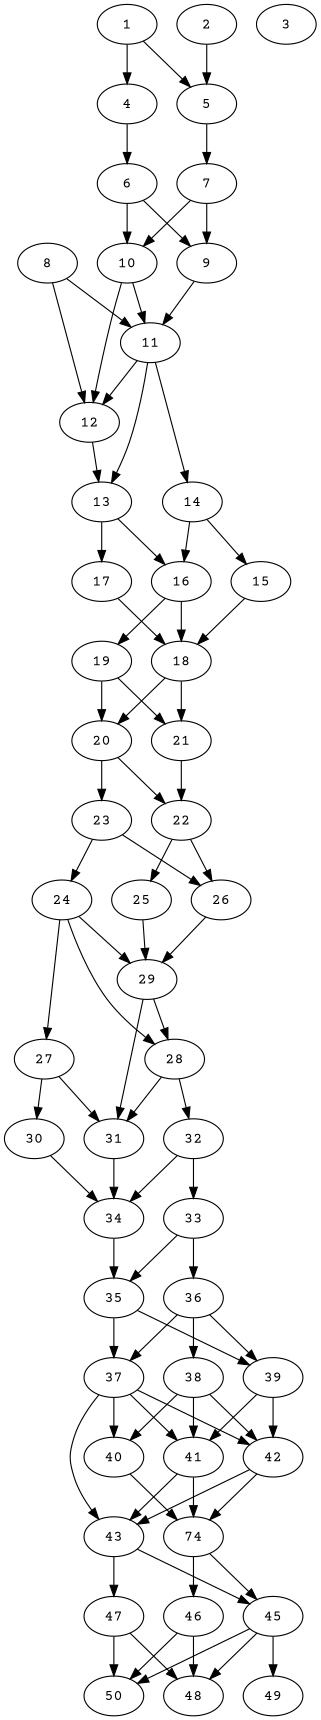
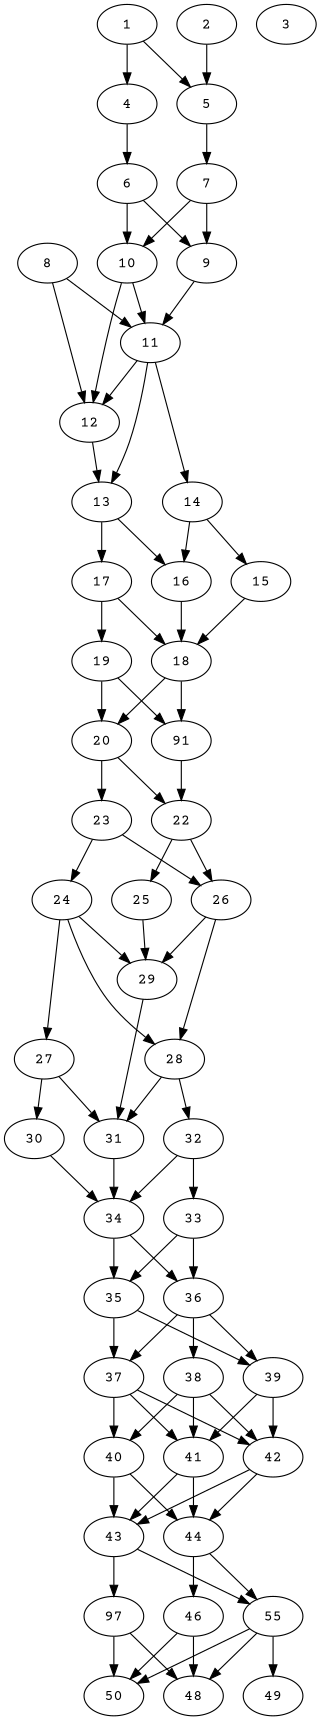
(147, 616) -> (102, 616)
(181, 741) -> (181, 741)
(159, 1014) -> (200, 974)
none -> (149, 1253)
(71, 1451) -> (114, 1491)
(193, 1537) -> (193, 1537)
(114, 1616) -> (114, 1616)
(273, 1616) -> (273, 1616)
